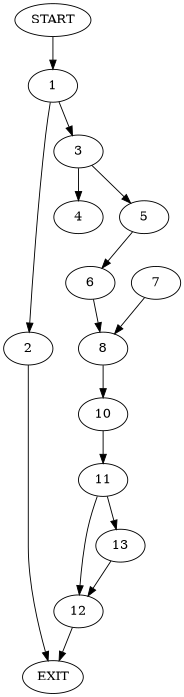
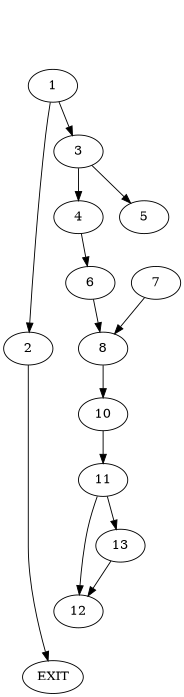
(53, 20) -> none
(120, 246) -> (84, 245)
(67, 640) -> none
